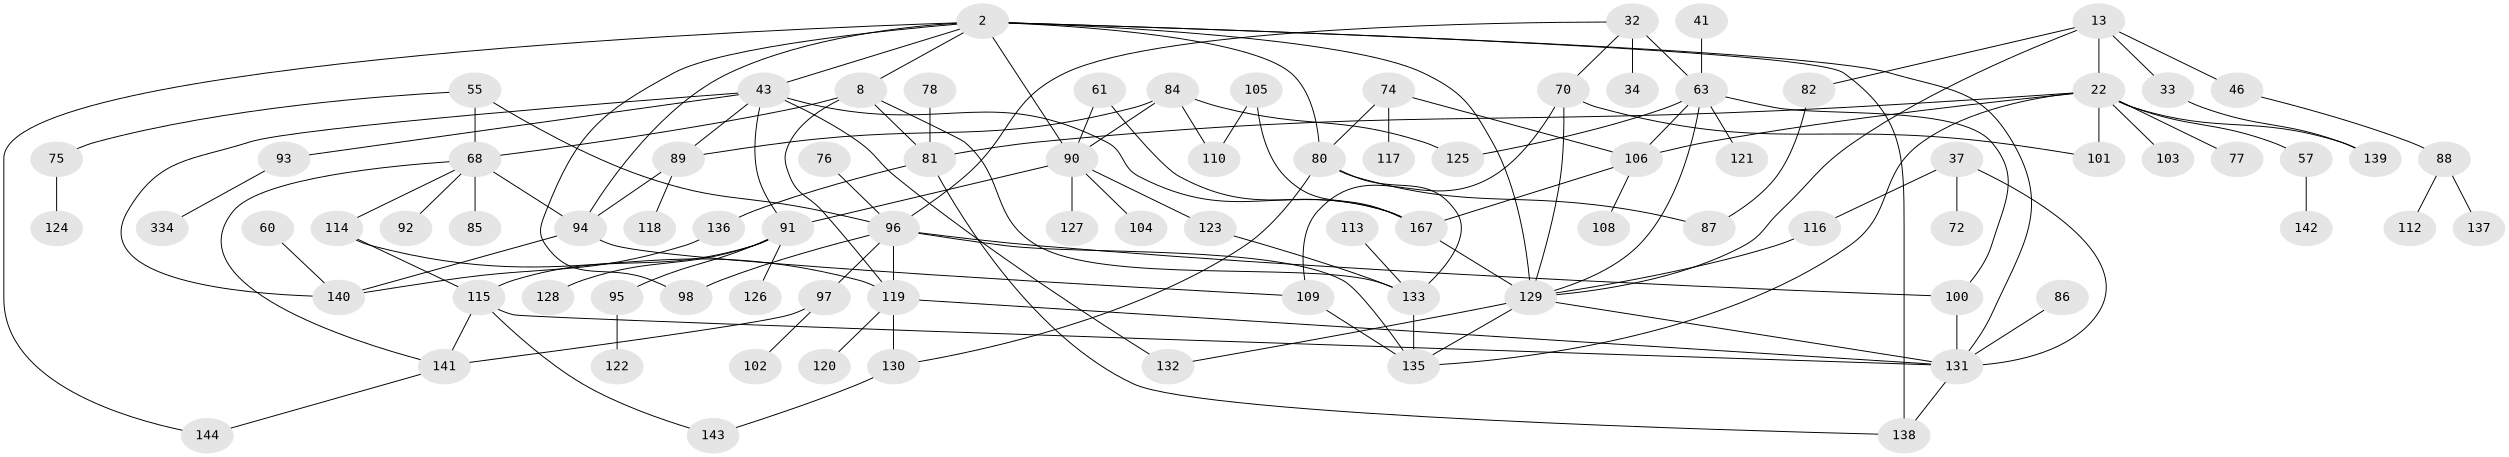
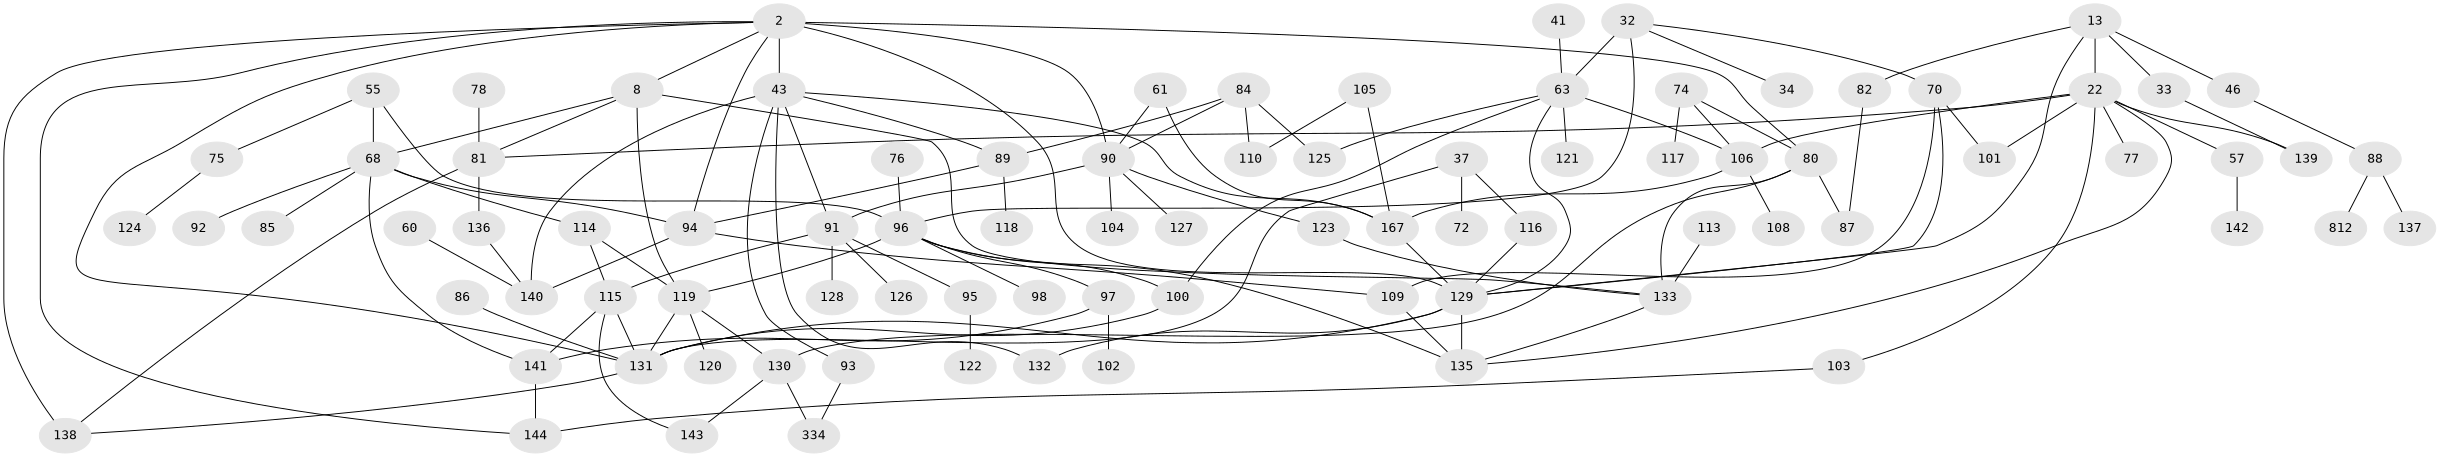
(642, 91) -> none
(2410, 228) -> (2341, 228)
none -> (1186, 393)
none -> (797, 401)
